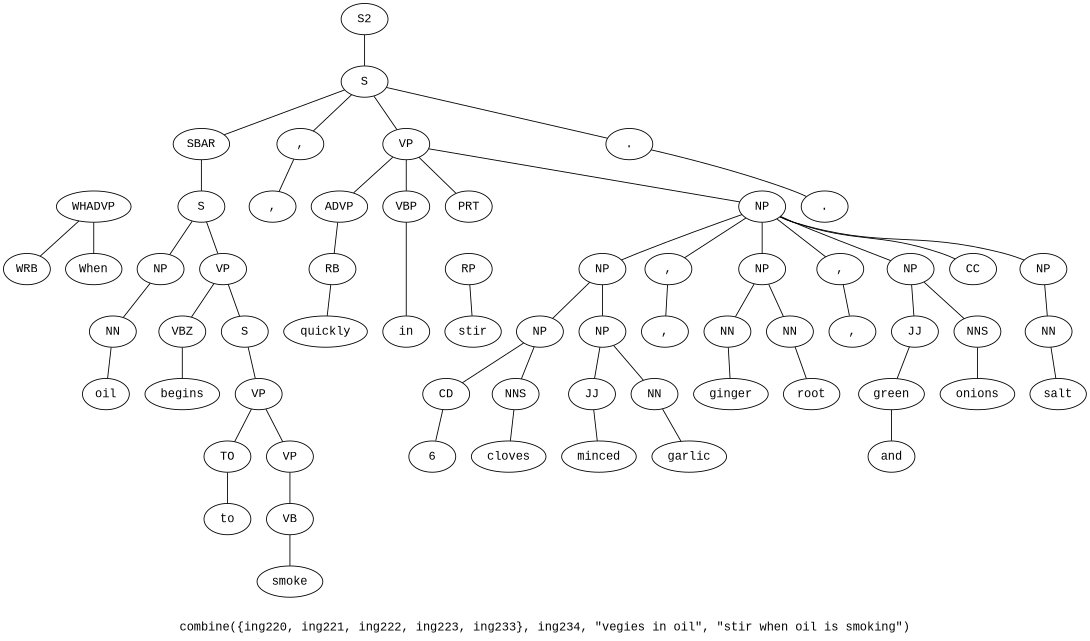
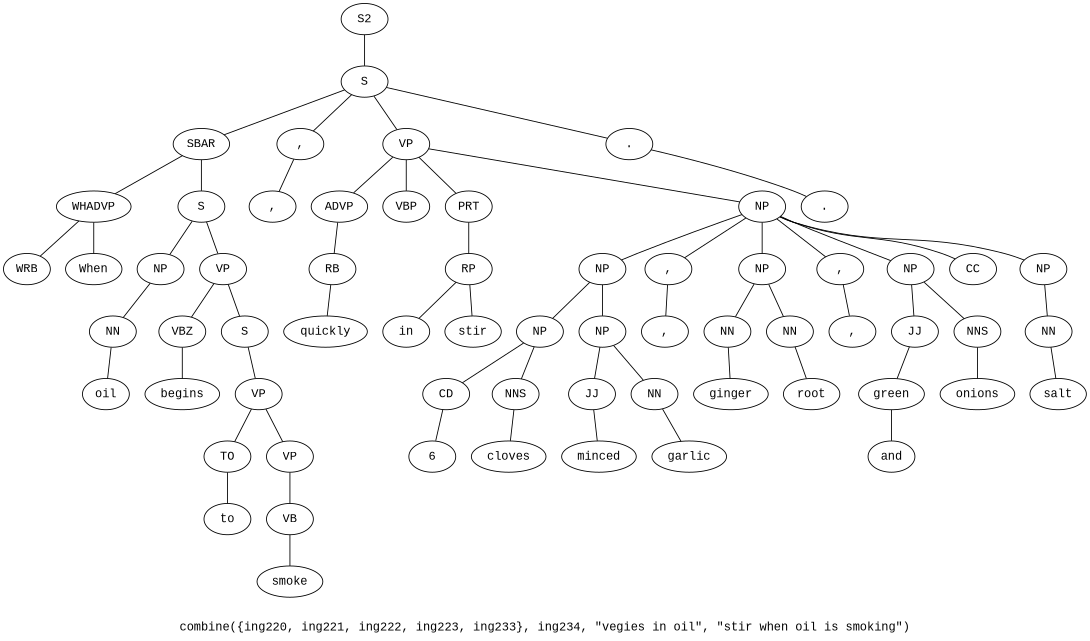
none -> (149, 175)
none -> (469, 238)
(406, 269) -> (438, 300)
